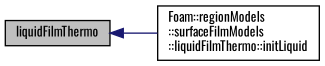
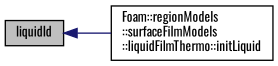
(58, 33) -> (34, 33)
